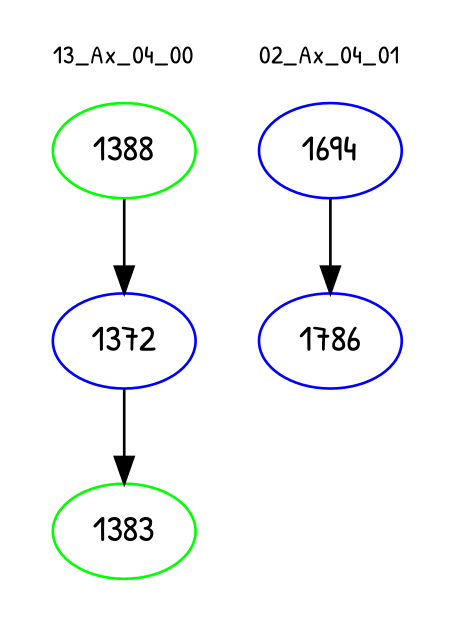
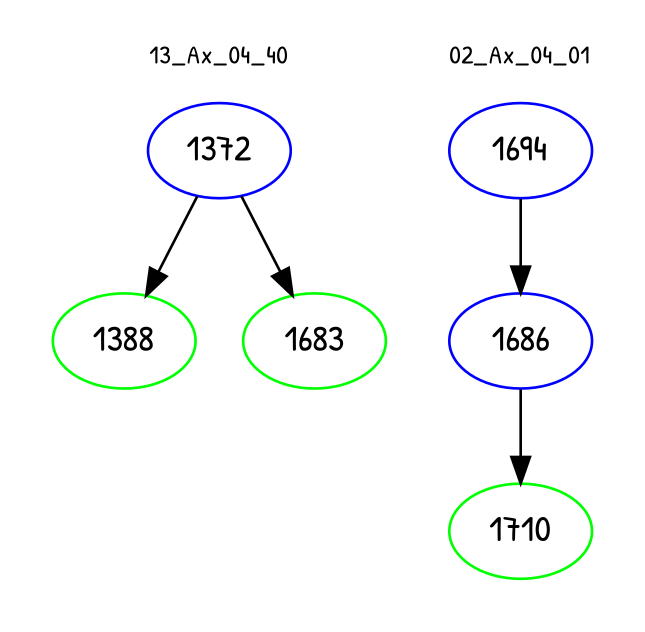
(124, 57) -> (219, 57)
(124, 233) -> (178, 234)
(330, 341) -> (521, 341)
(124, 531) -> (315, 341)
none -> (521, 531)
